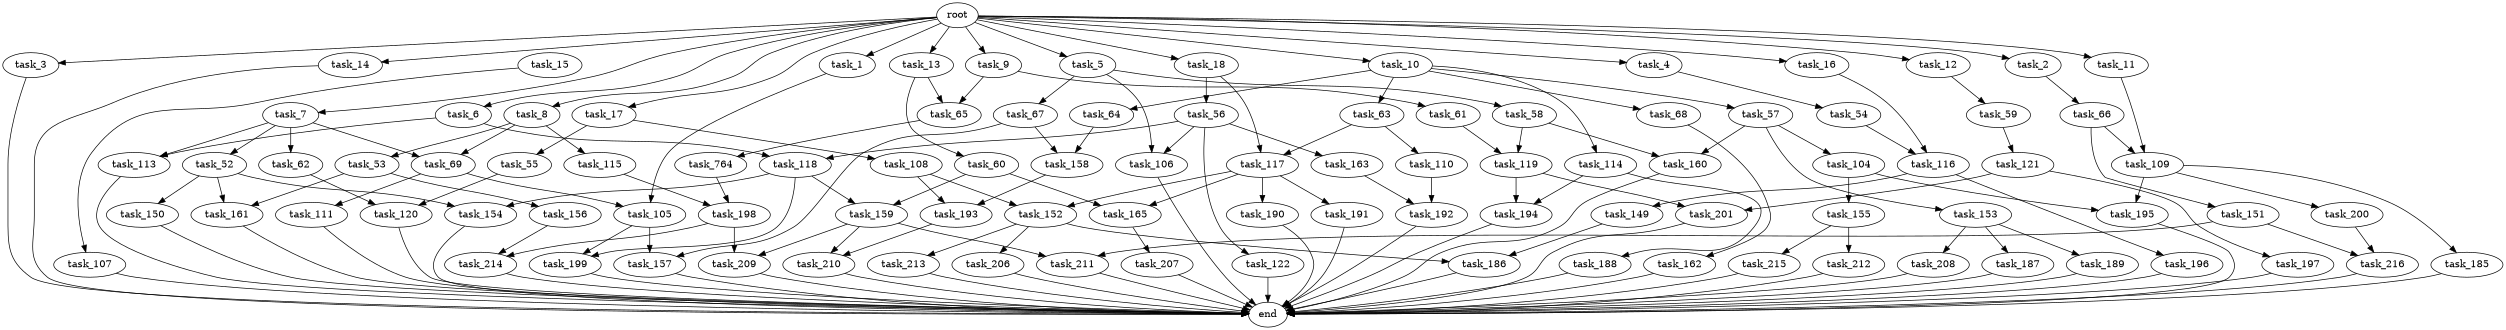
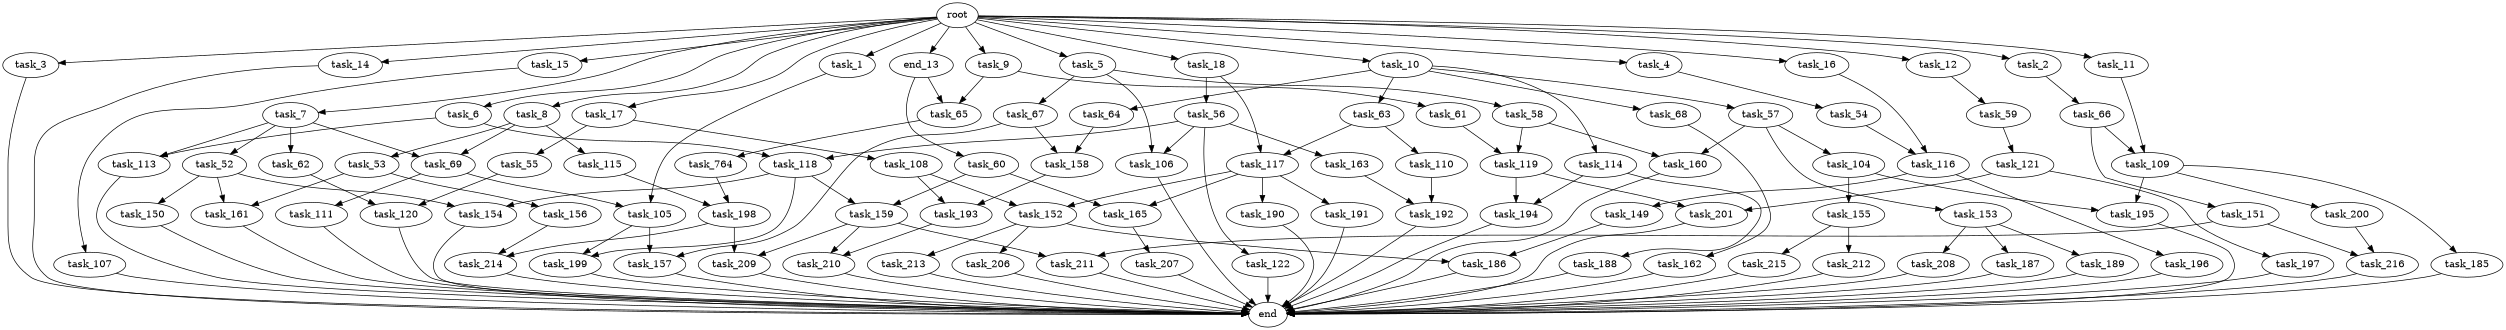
none -> (762, 39)
(921, 65) -> (921, 65)
